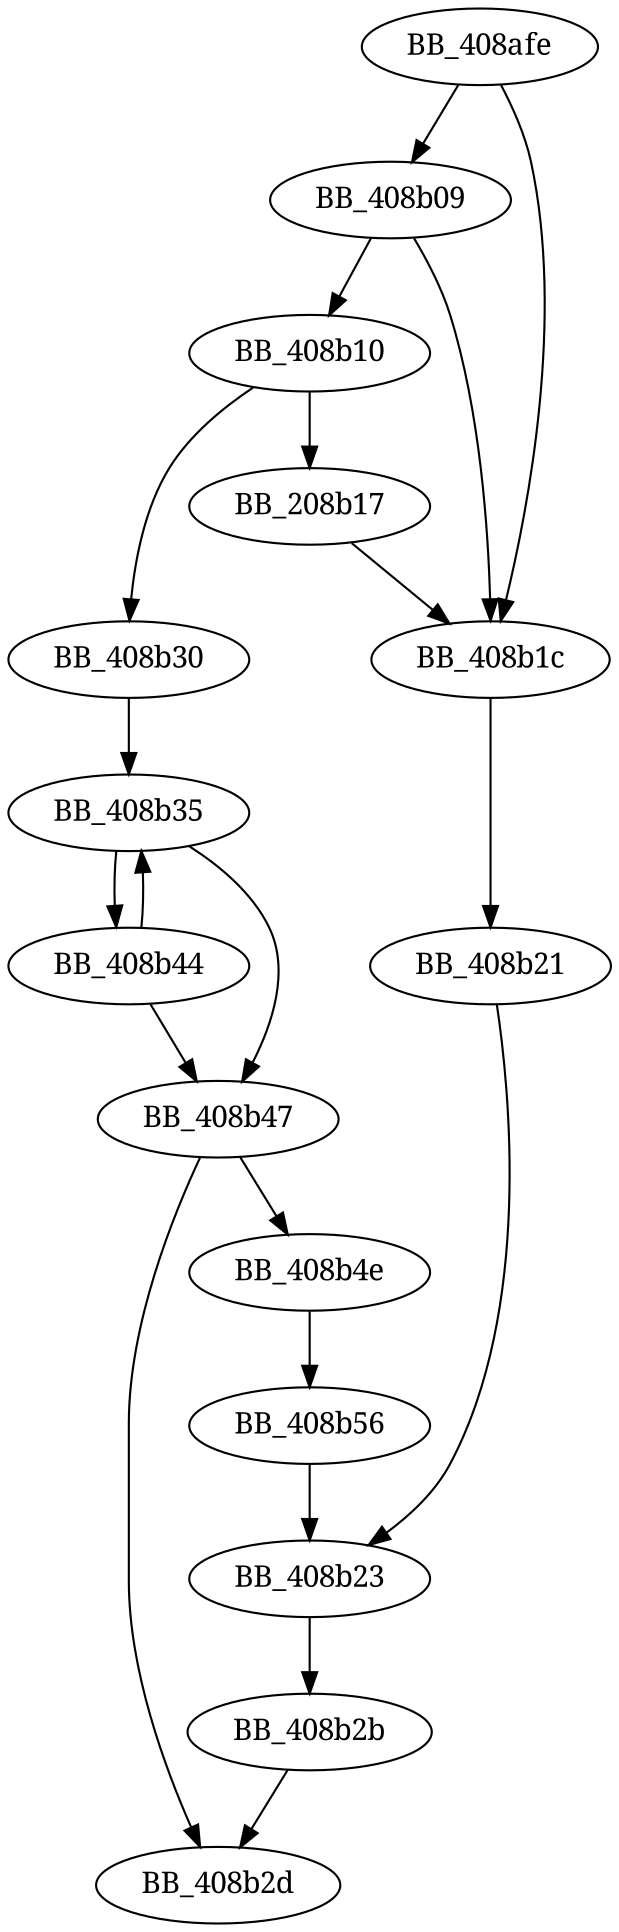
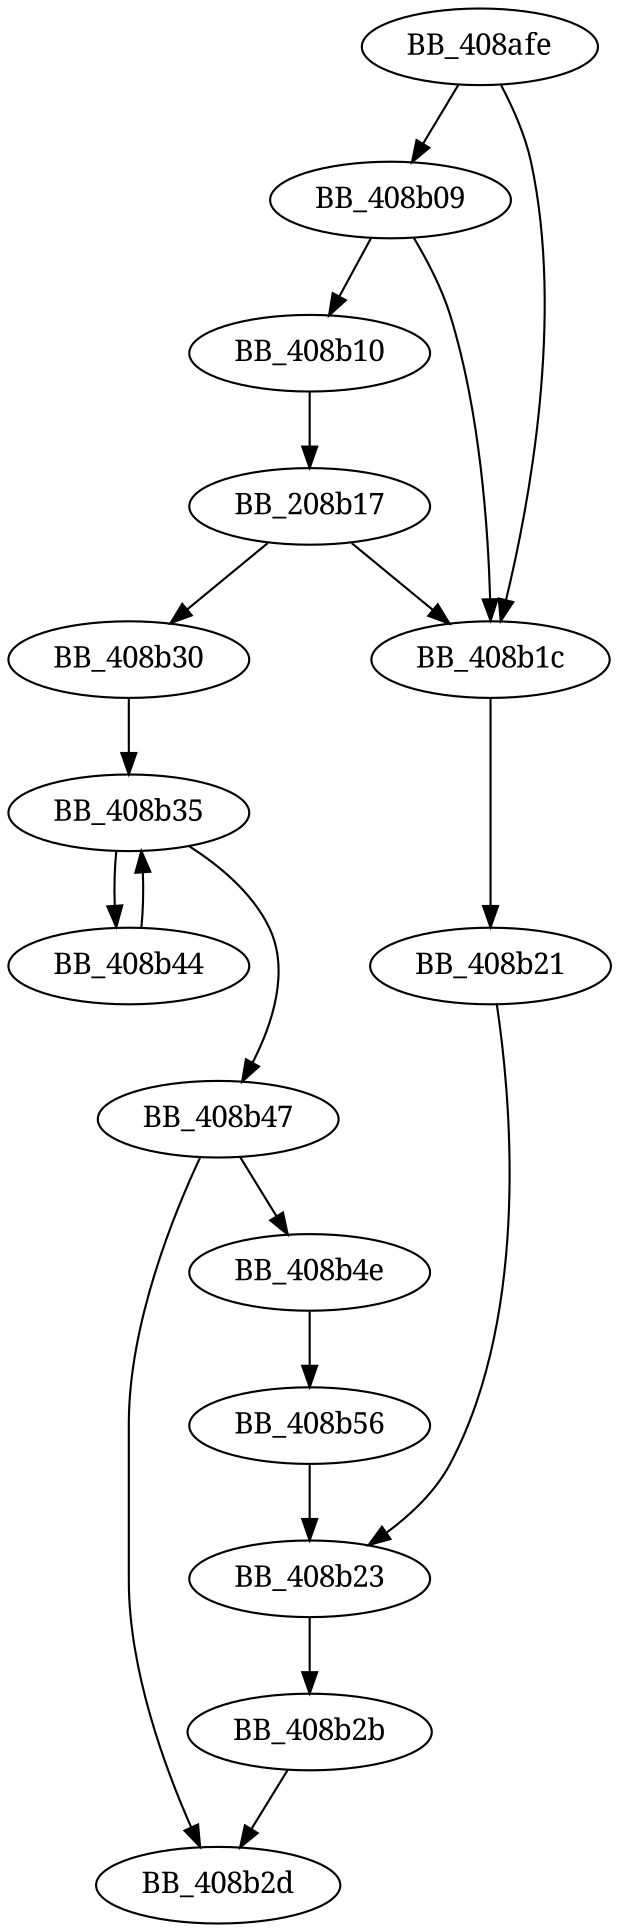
(164, 477) -> (227, 576)
(168, 1033) -> none
